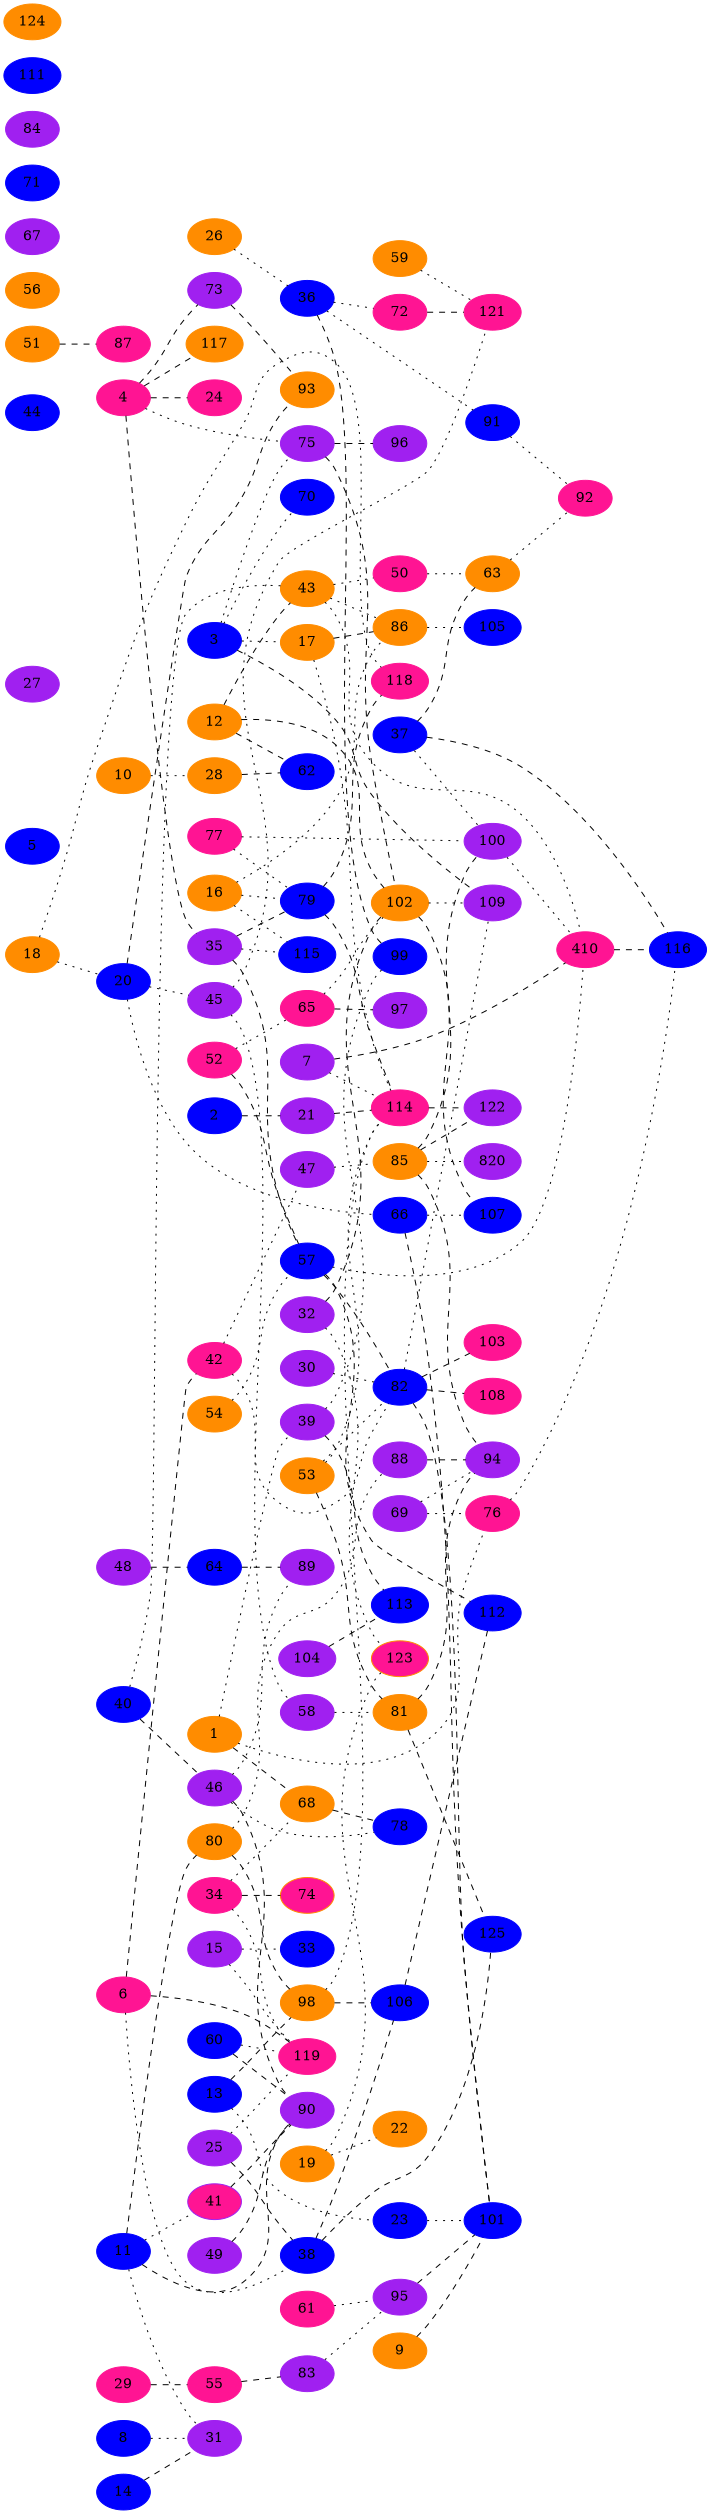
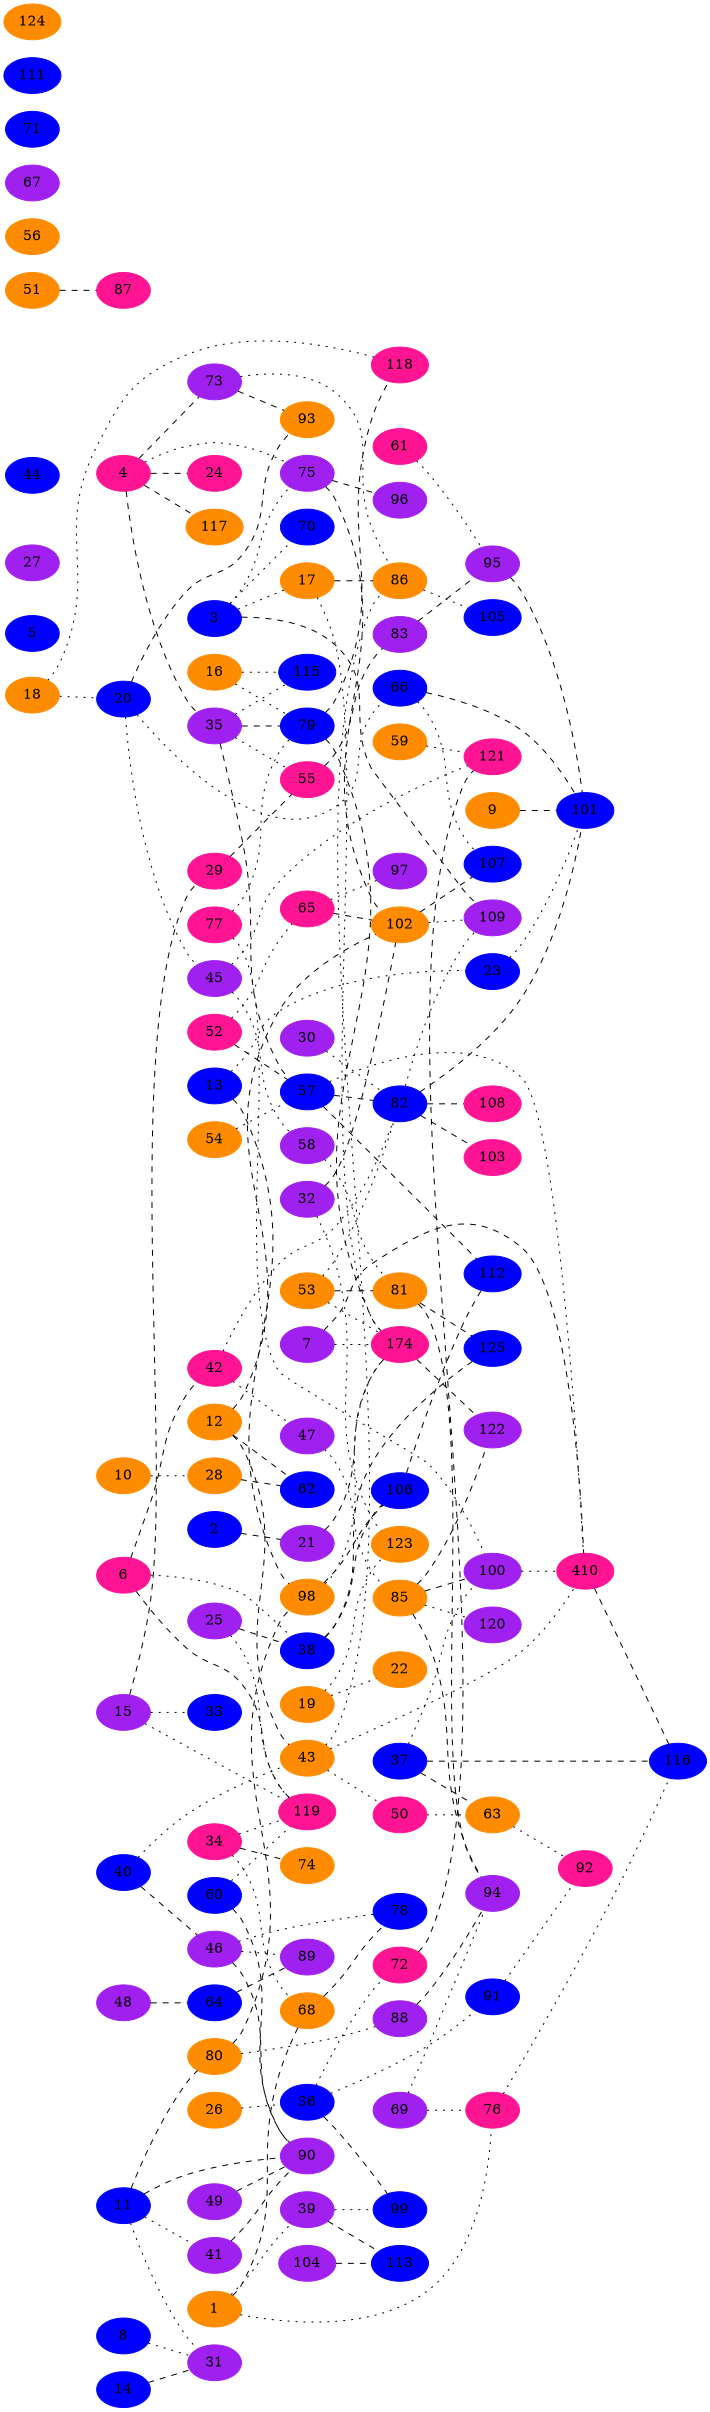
(32, 129) -> none
none -> (261, 753)
(337, 796) -> (359, 427)
(347, 966) -> (353, 917)
(356, 1009) -> (354, 890)
(400, 1108) -> (400, 1344)
(493, 1162) -> (493, 1625)
none -> (153, 1287)
(400, 1659) -> (400, 1544)
(307, 1895) -> (307, 1866)
(215, 2202) -> (215, 2255)
(354, 2335) -> (441, 604)
